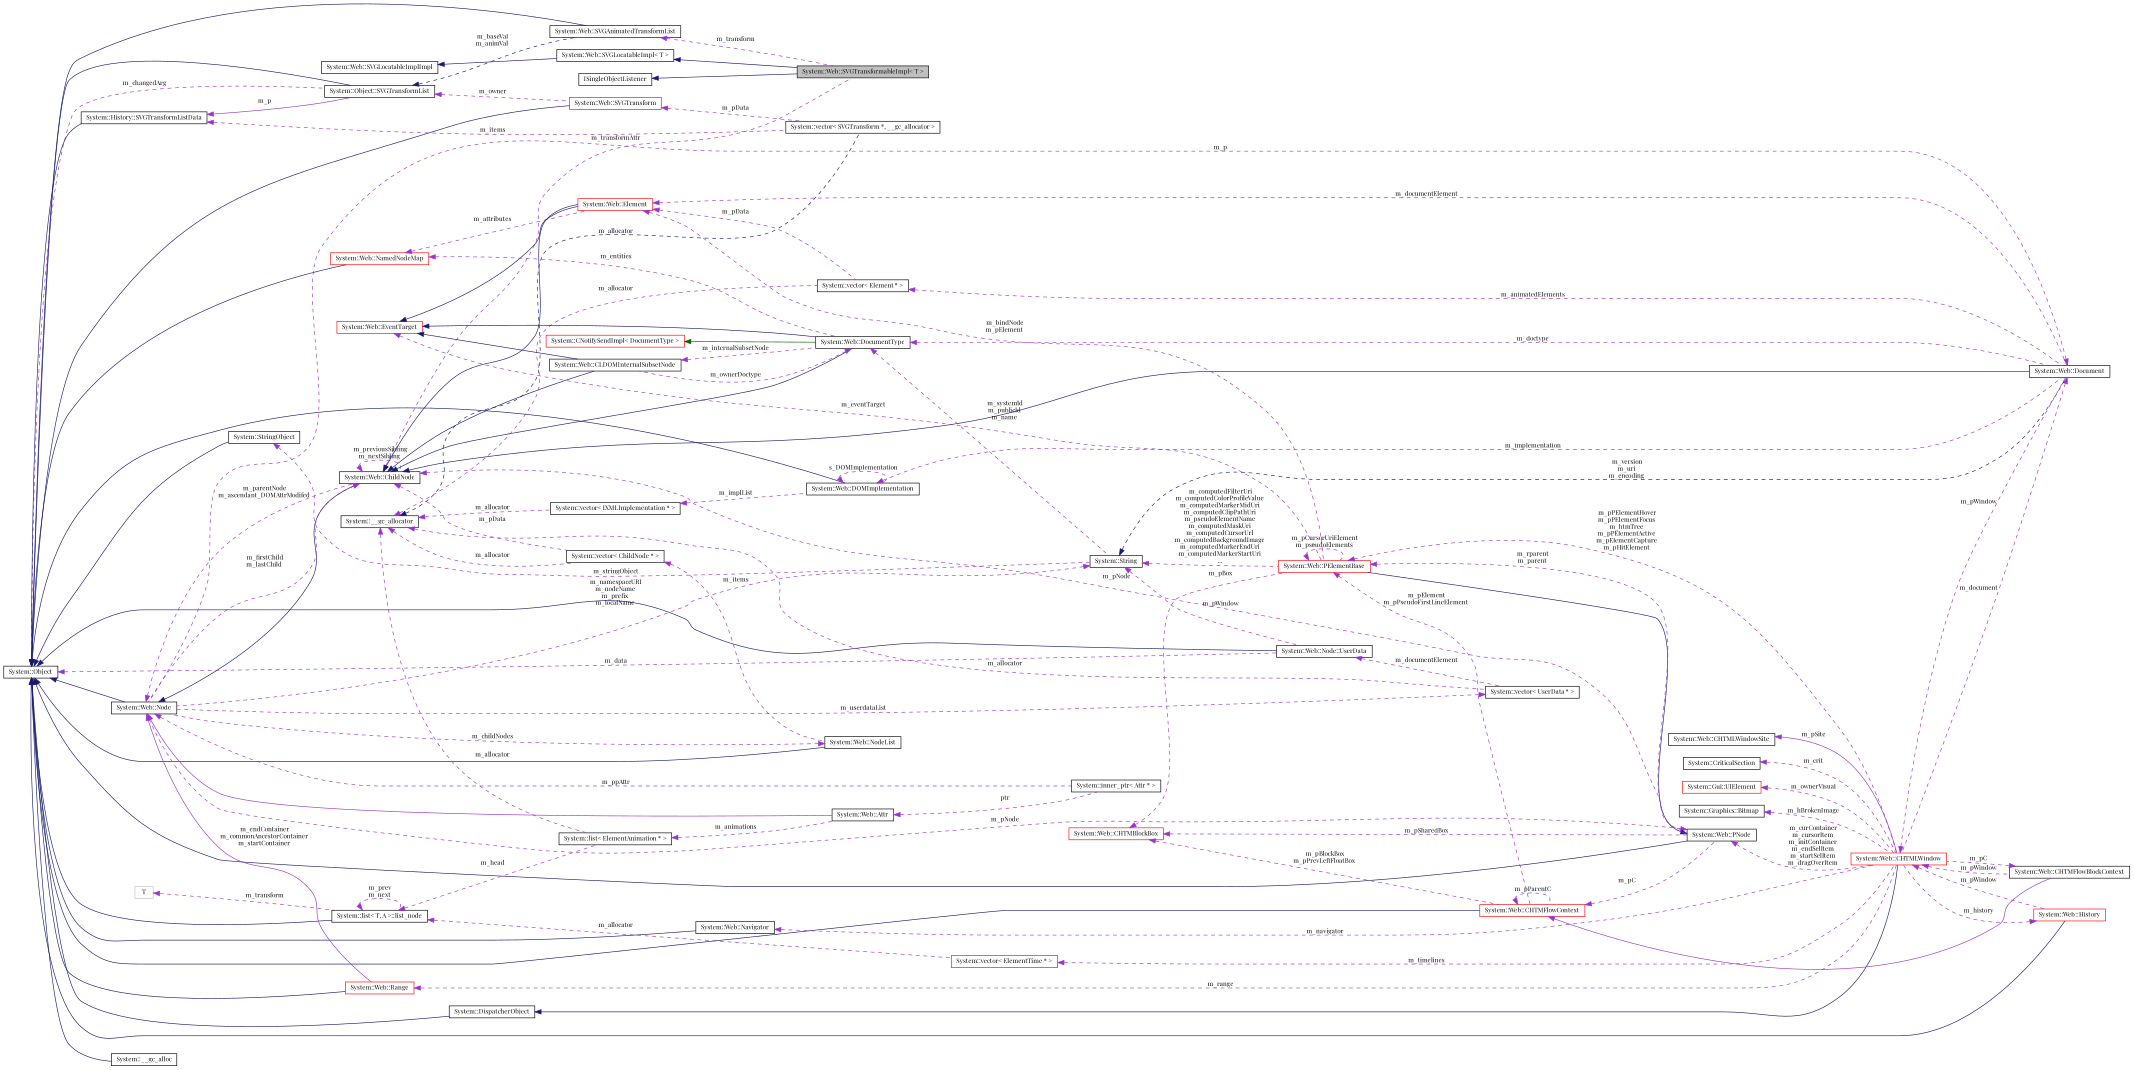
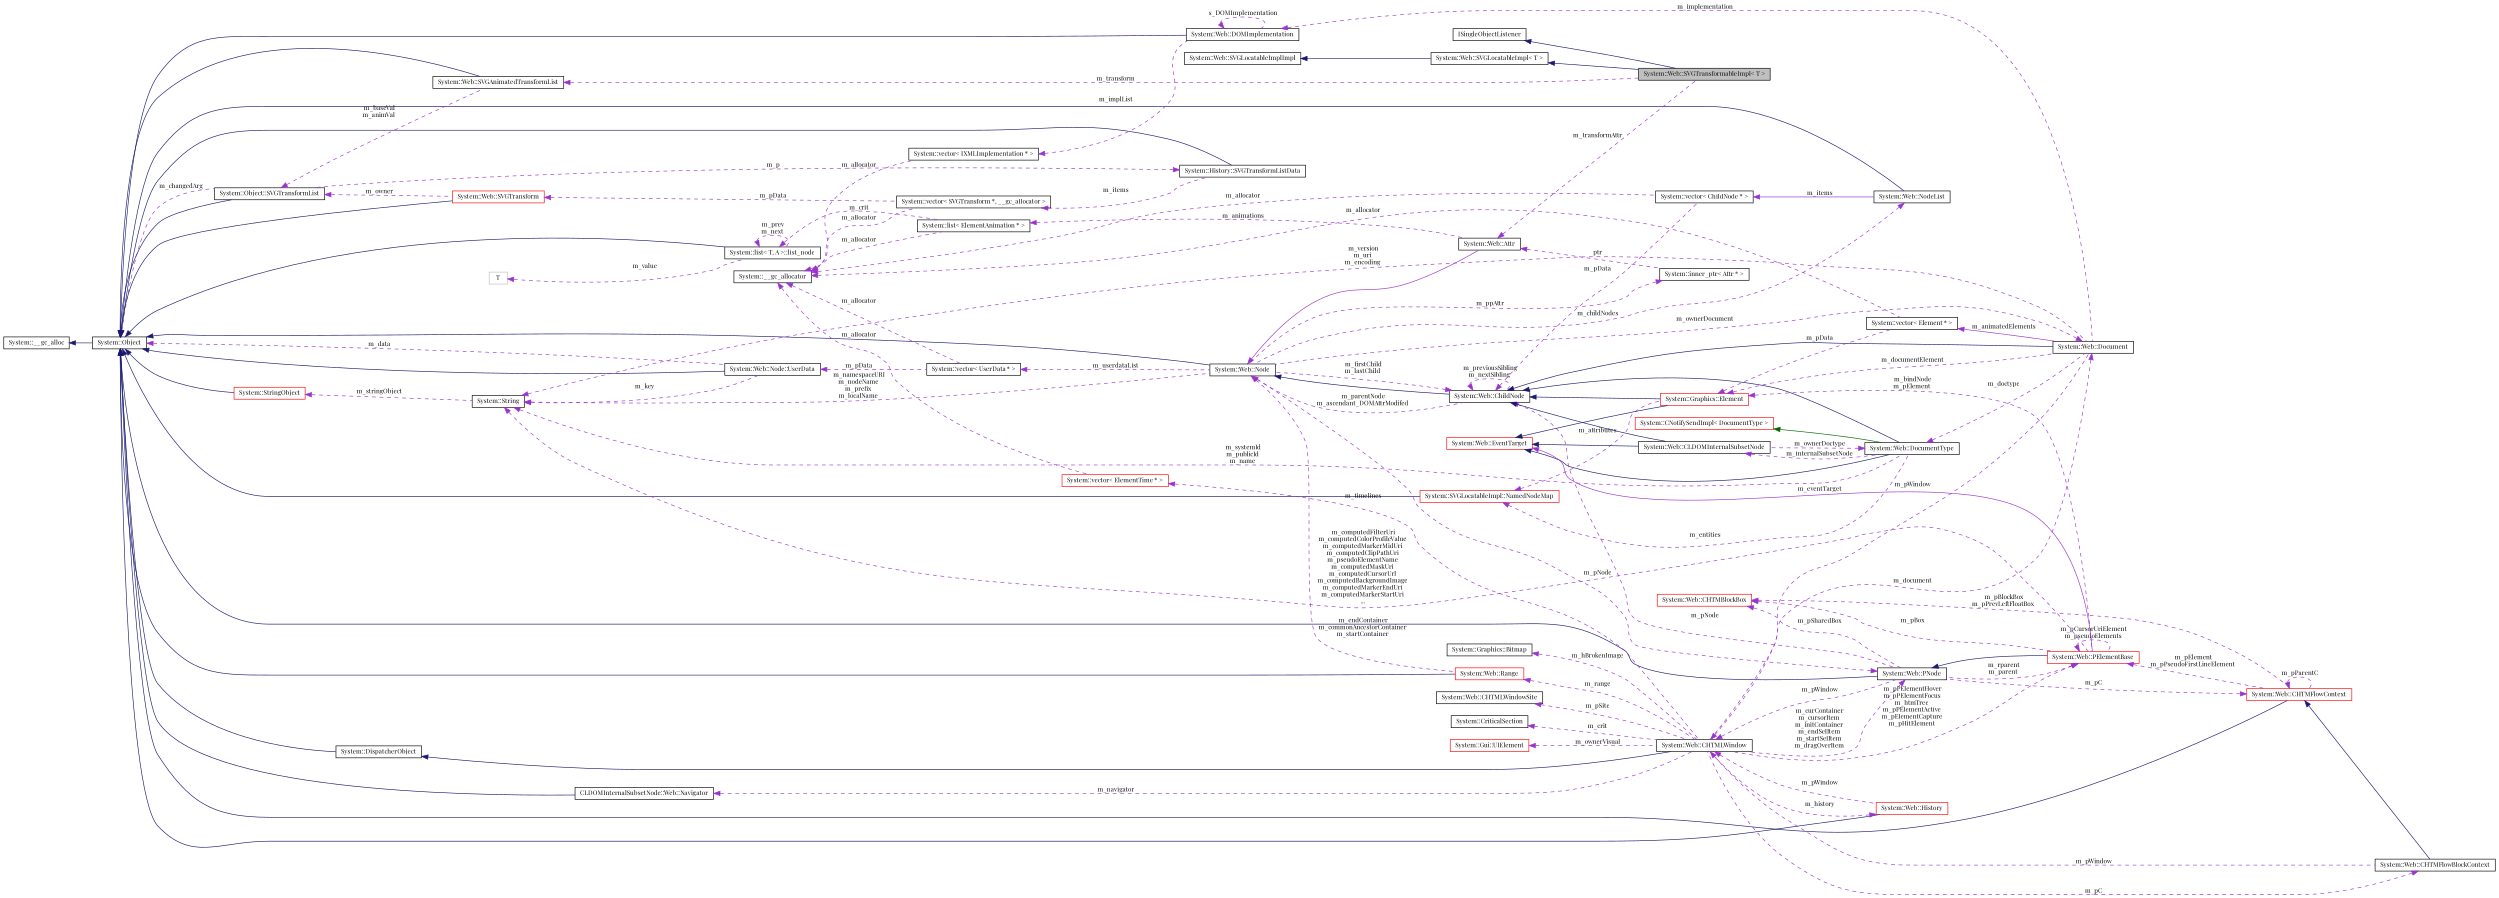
(504, 57) -> (385, 135)
(283, 108) -> (743, 170)
(500, 134) -> (1130, 203)
(1220, 148) -> (1704, 319)
(550, 189) -> (1599, 157)
(615, 205) -> (1704, 400)
(558, 244) -> (856, 226)
(380, 259) -> (1490, 496)
(1496, 298) -> (2010, 335)
(880, 417) -> (1856, 493)
(264, 437) -> (270, 393)
(998, 459) -> (1210, 465)
(1599, 480) -> (1311, 272)
(1220, 604) -> (644, 387)
(737, 656) -> (1817, 197)
(1426, 660) -> (858, 366)
none -> (1806, 702)
(1859, 774) -> (1615, 718)
(609, 786) -> (1447, 307)
(1899, 859) -> (1704, 746)
(492, 863) -> (858, 208)
(267, 868) -> (1309, 572)
(42, 879) -> (84, 343)
(264, 896) -> (644, 266)
(735, 928) -> (644, 793)
(693, 939) -> (929, 406)
(1814, 969) -> (2369, 782)
